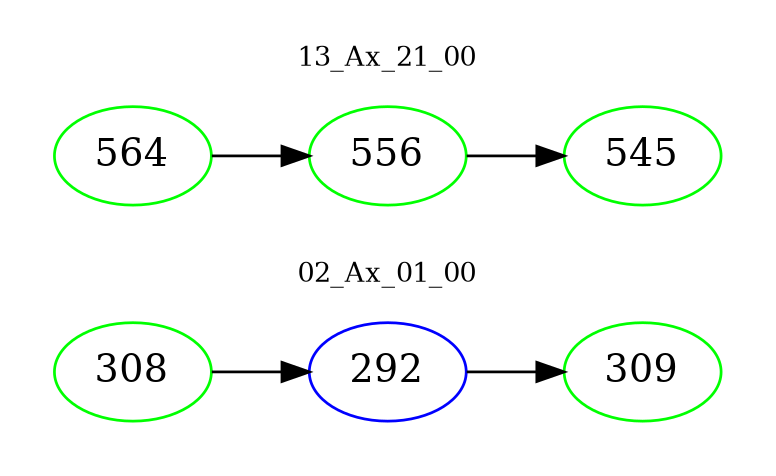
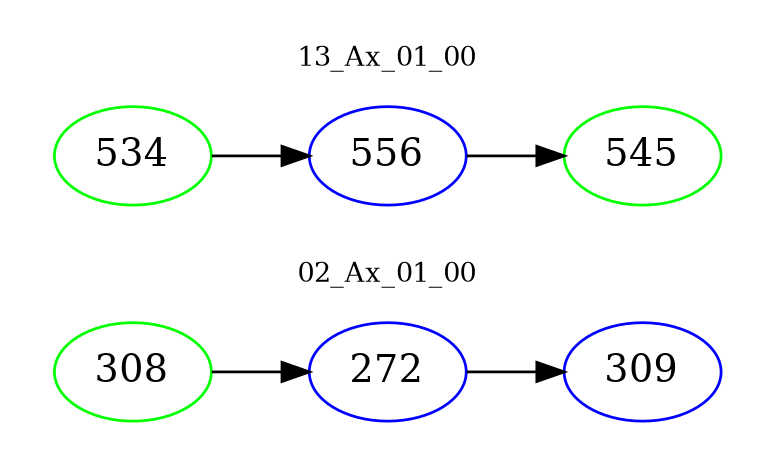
(388, 59) -> (388, 59)
(133, 156) -> (133, 156)
(388, 156) -> (388, 156)
(388, 372) -> (388, 372)
(643, 372) -> (643, 372)
